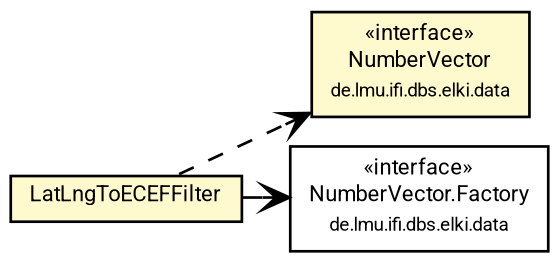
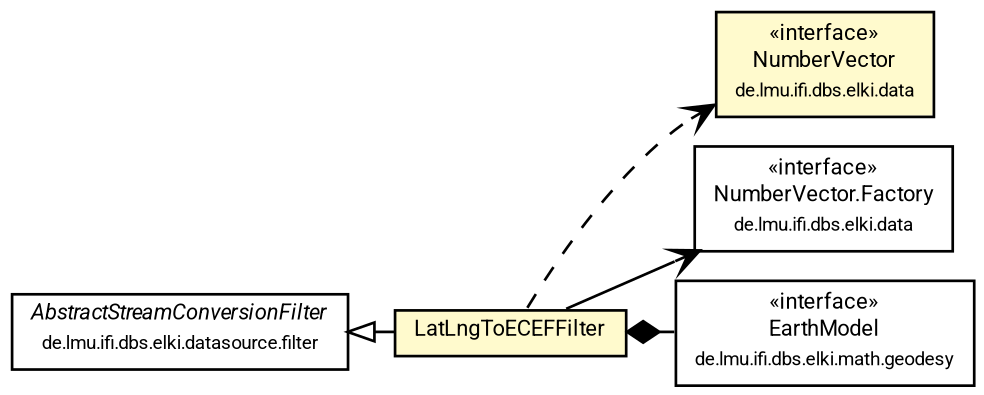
none -> (179, 332)
none -> (824, 332)
